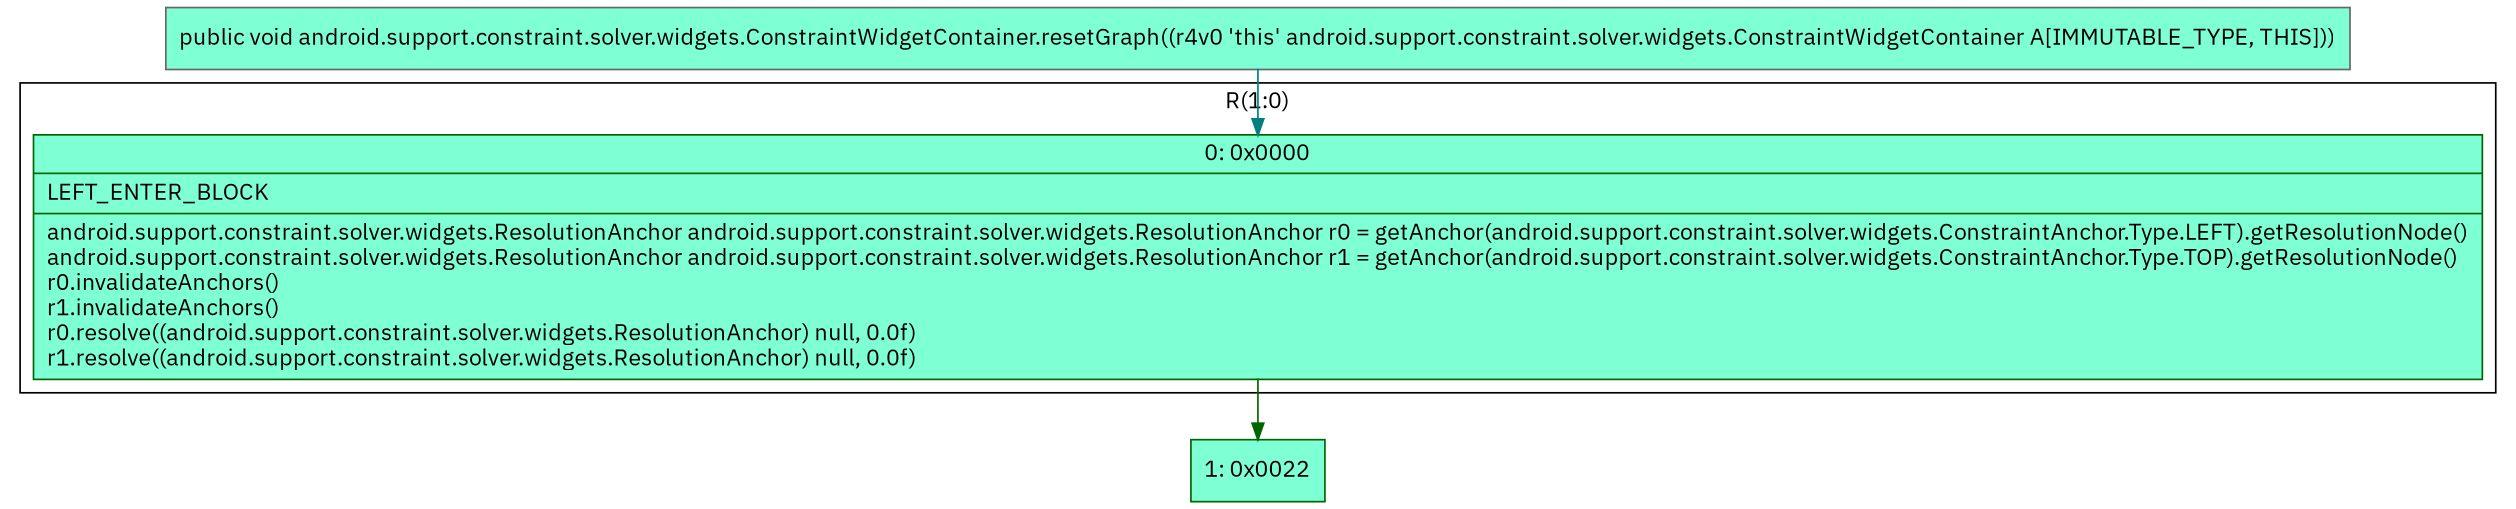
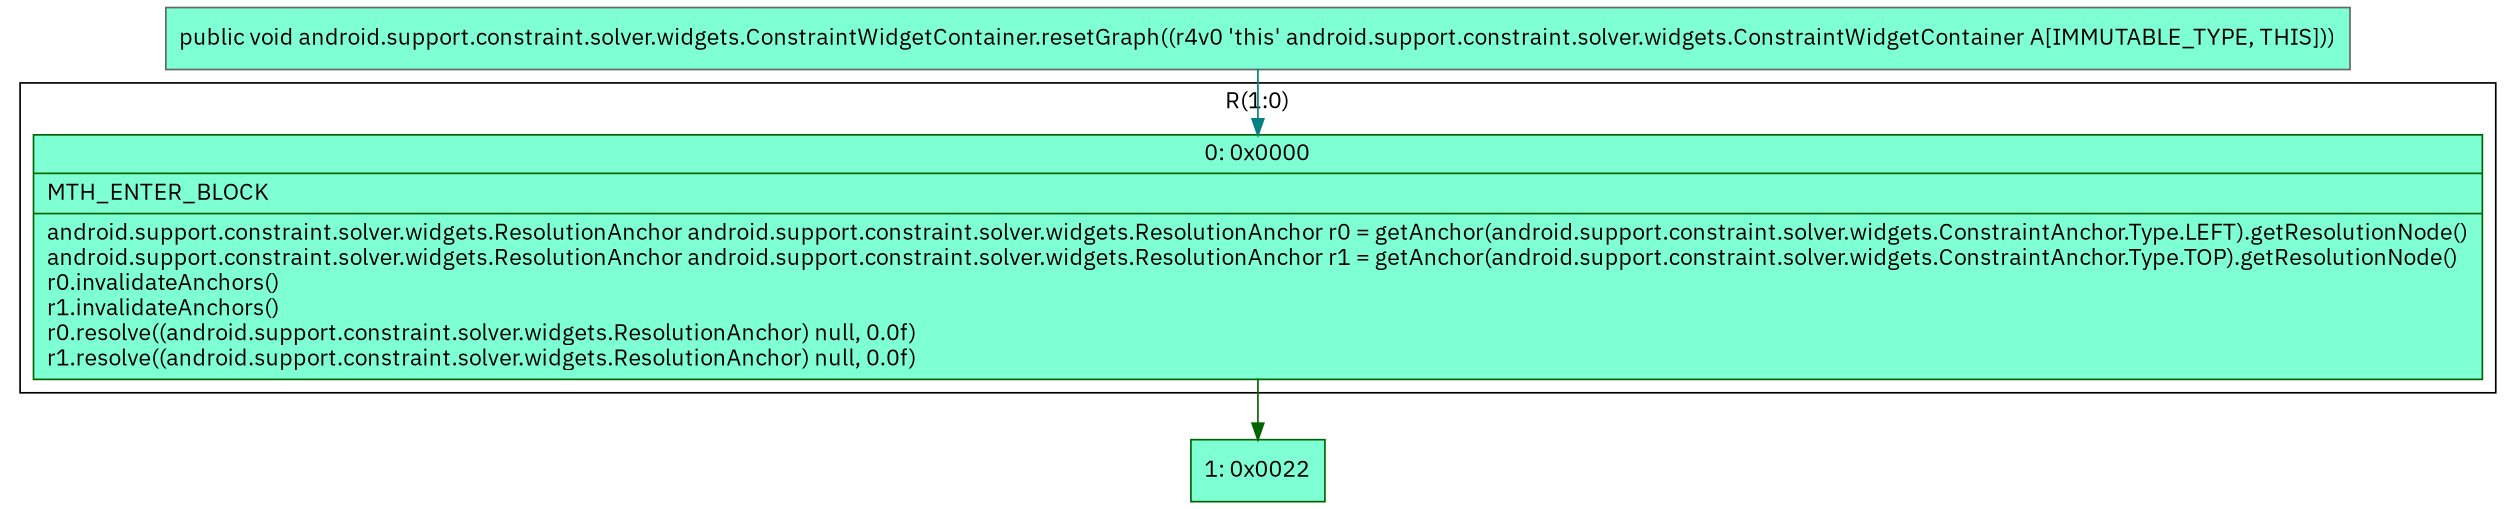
(158, 193) -> (158, 193)
